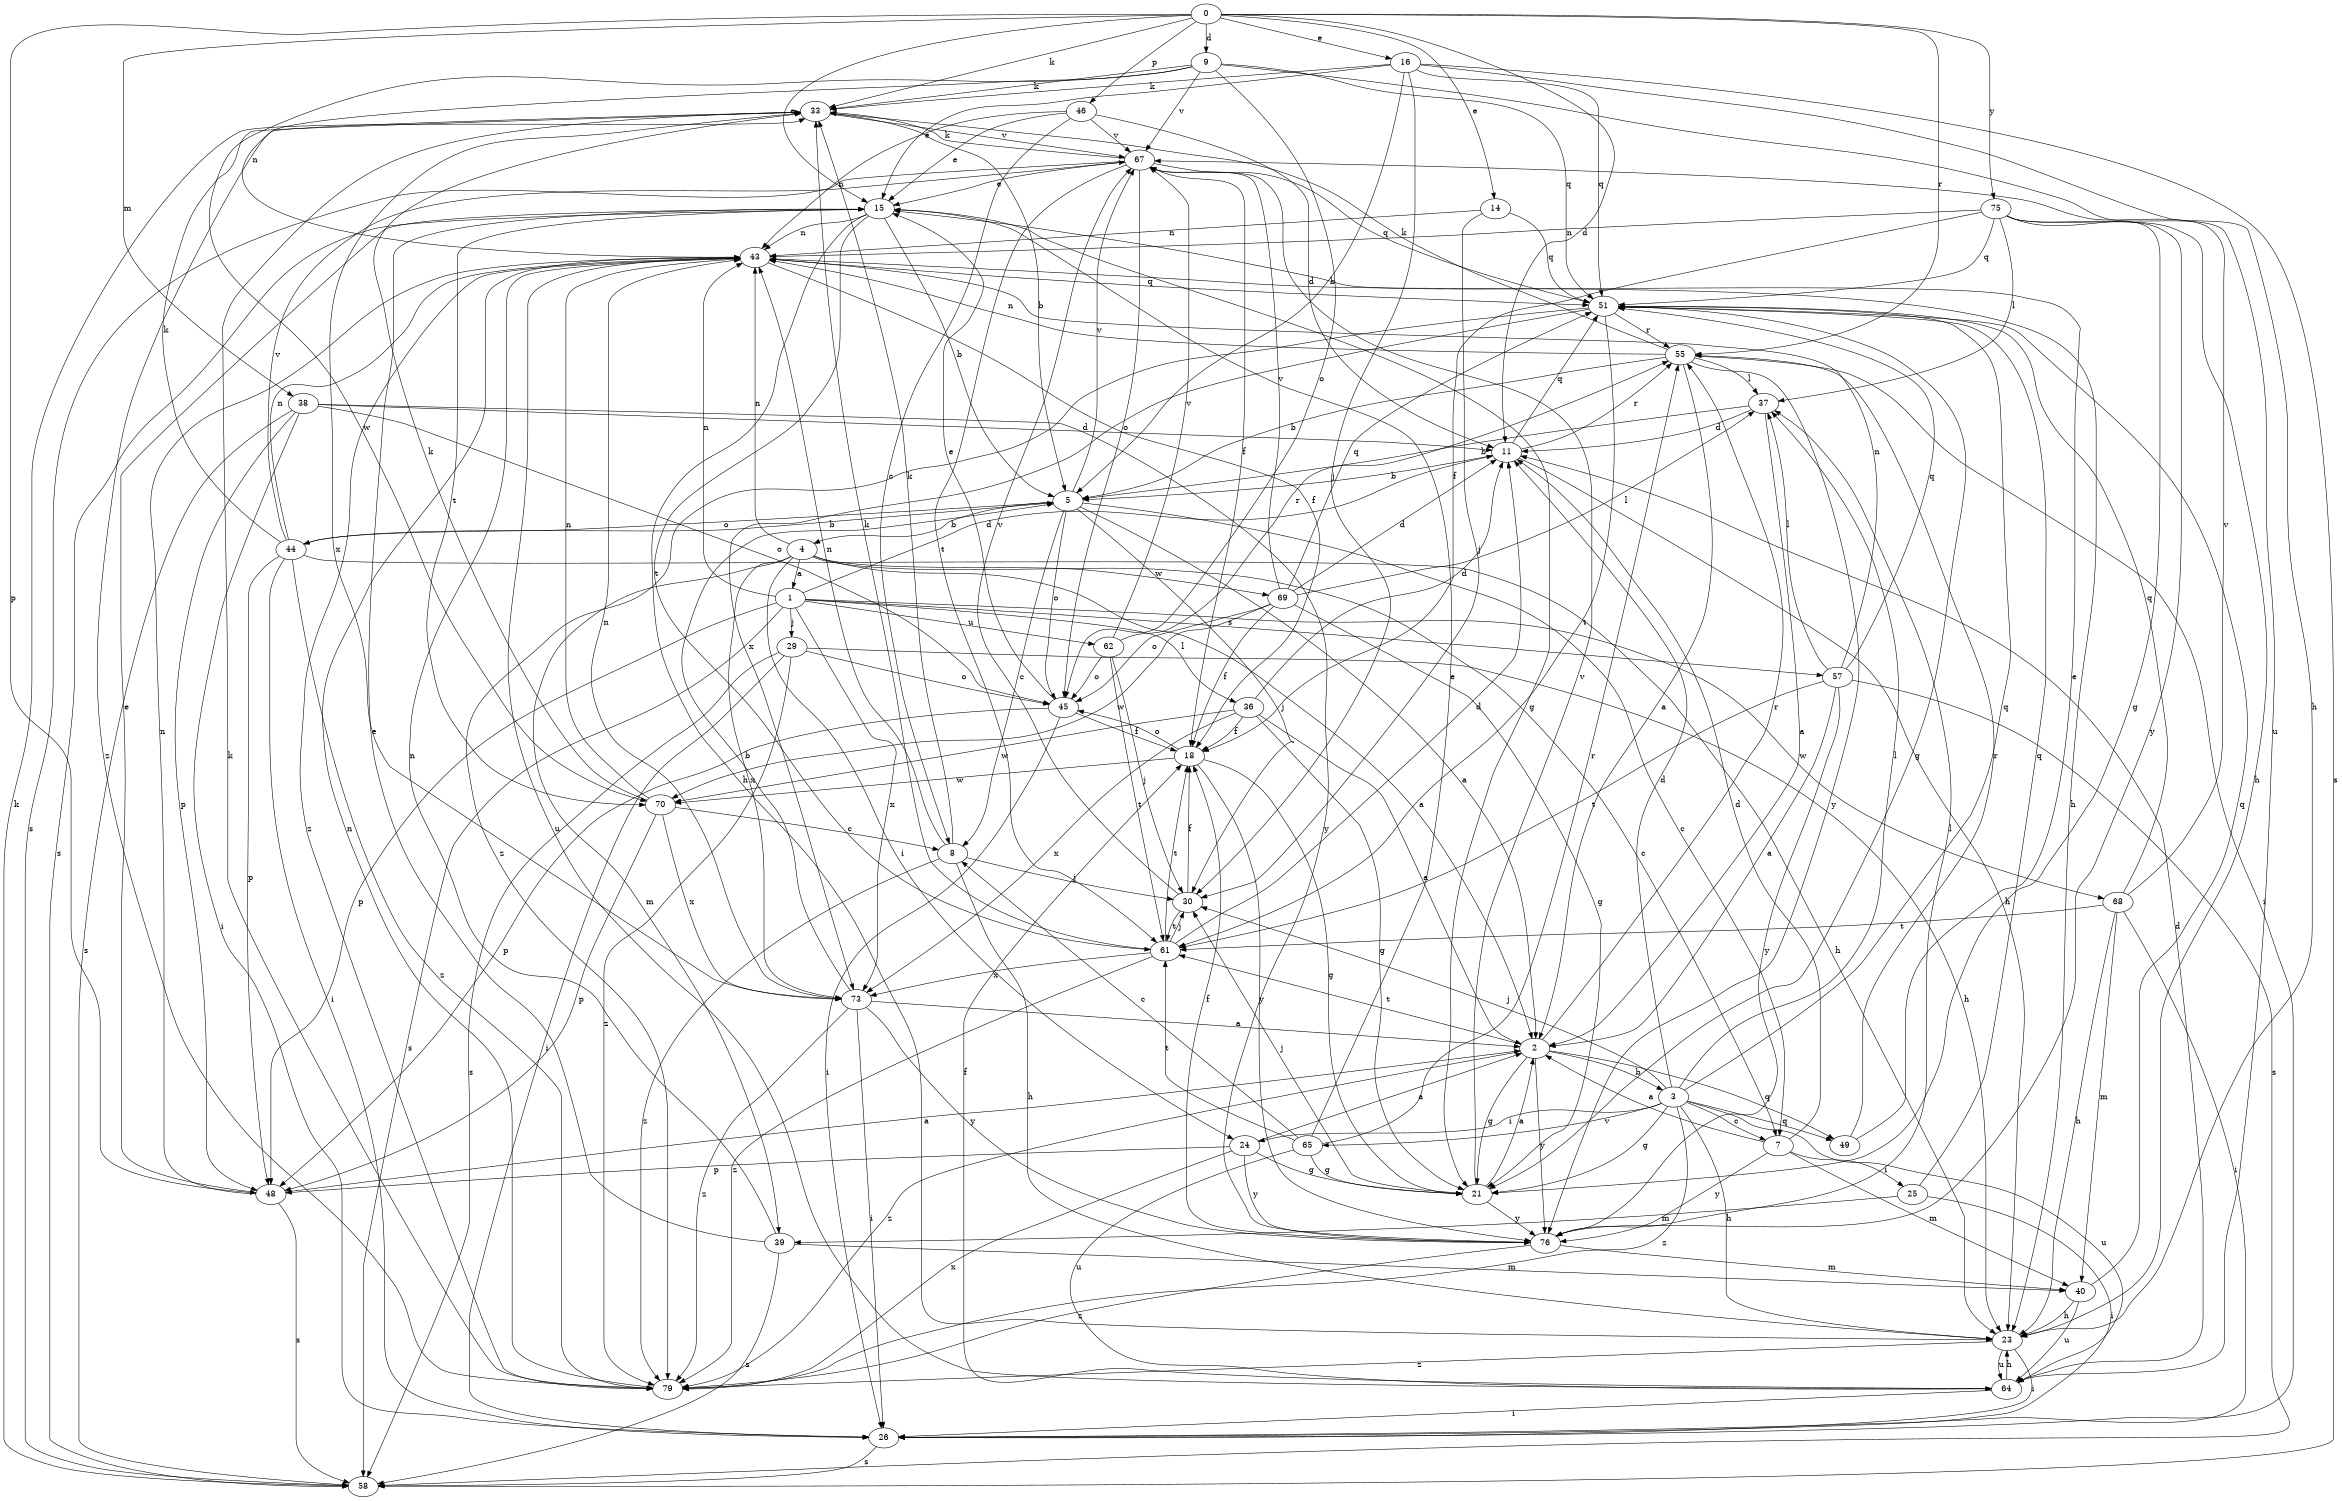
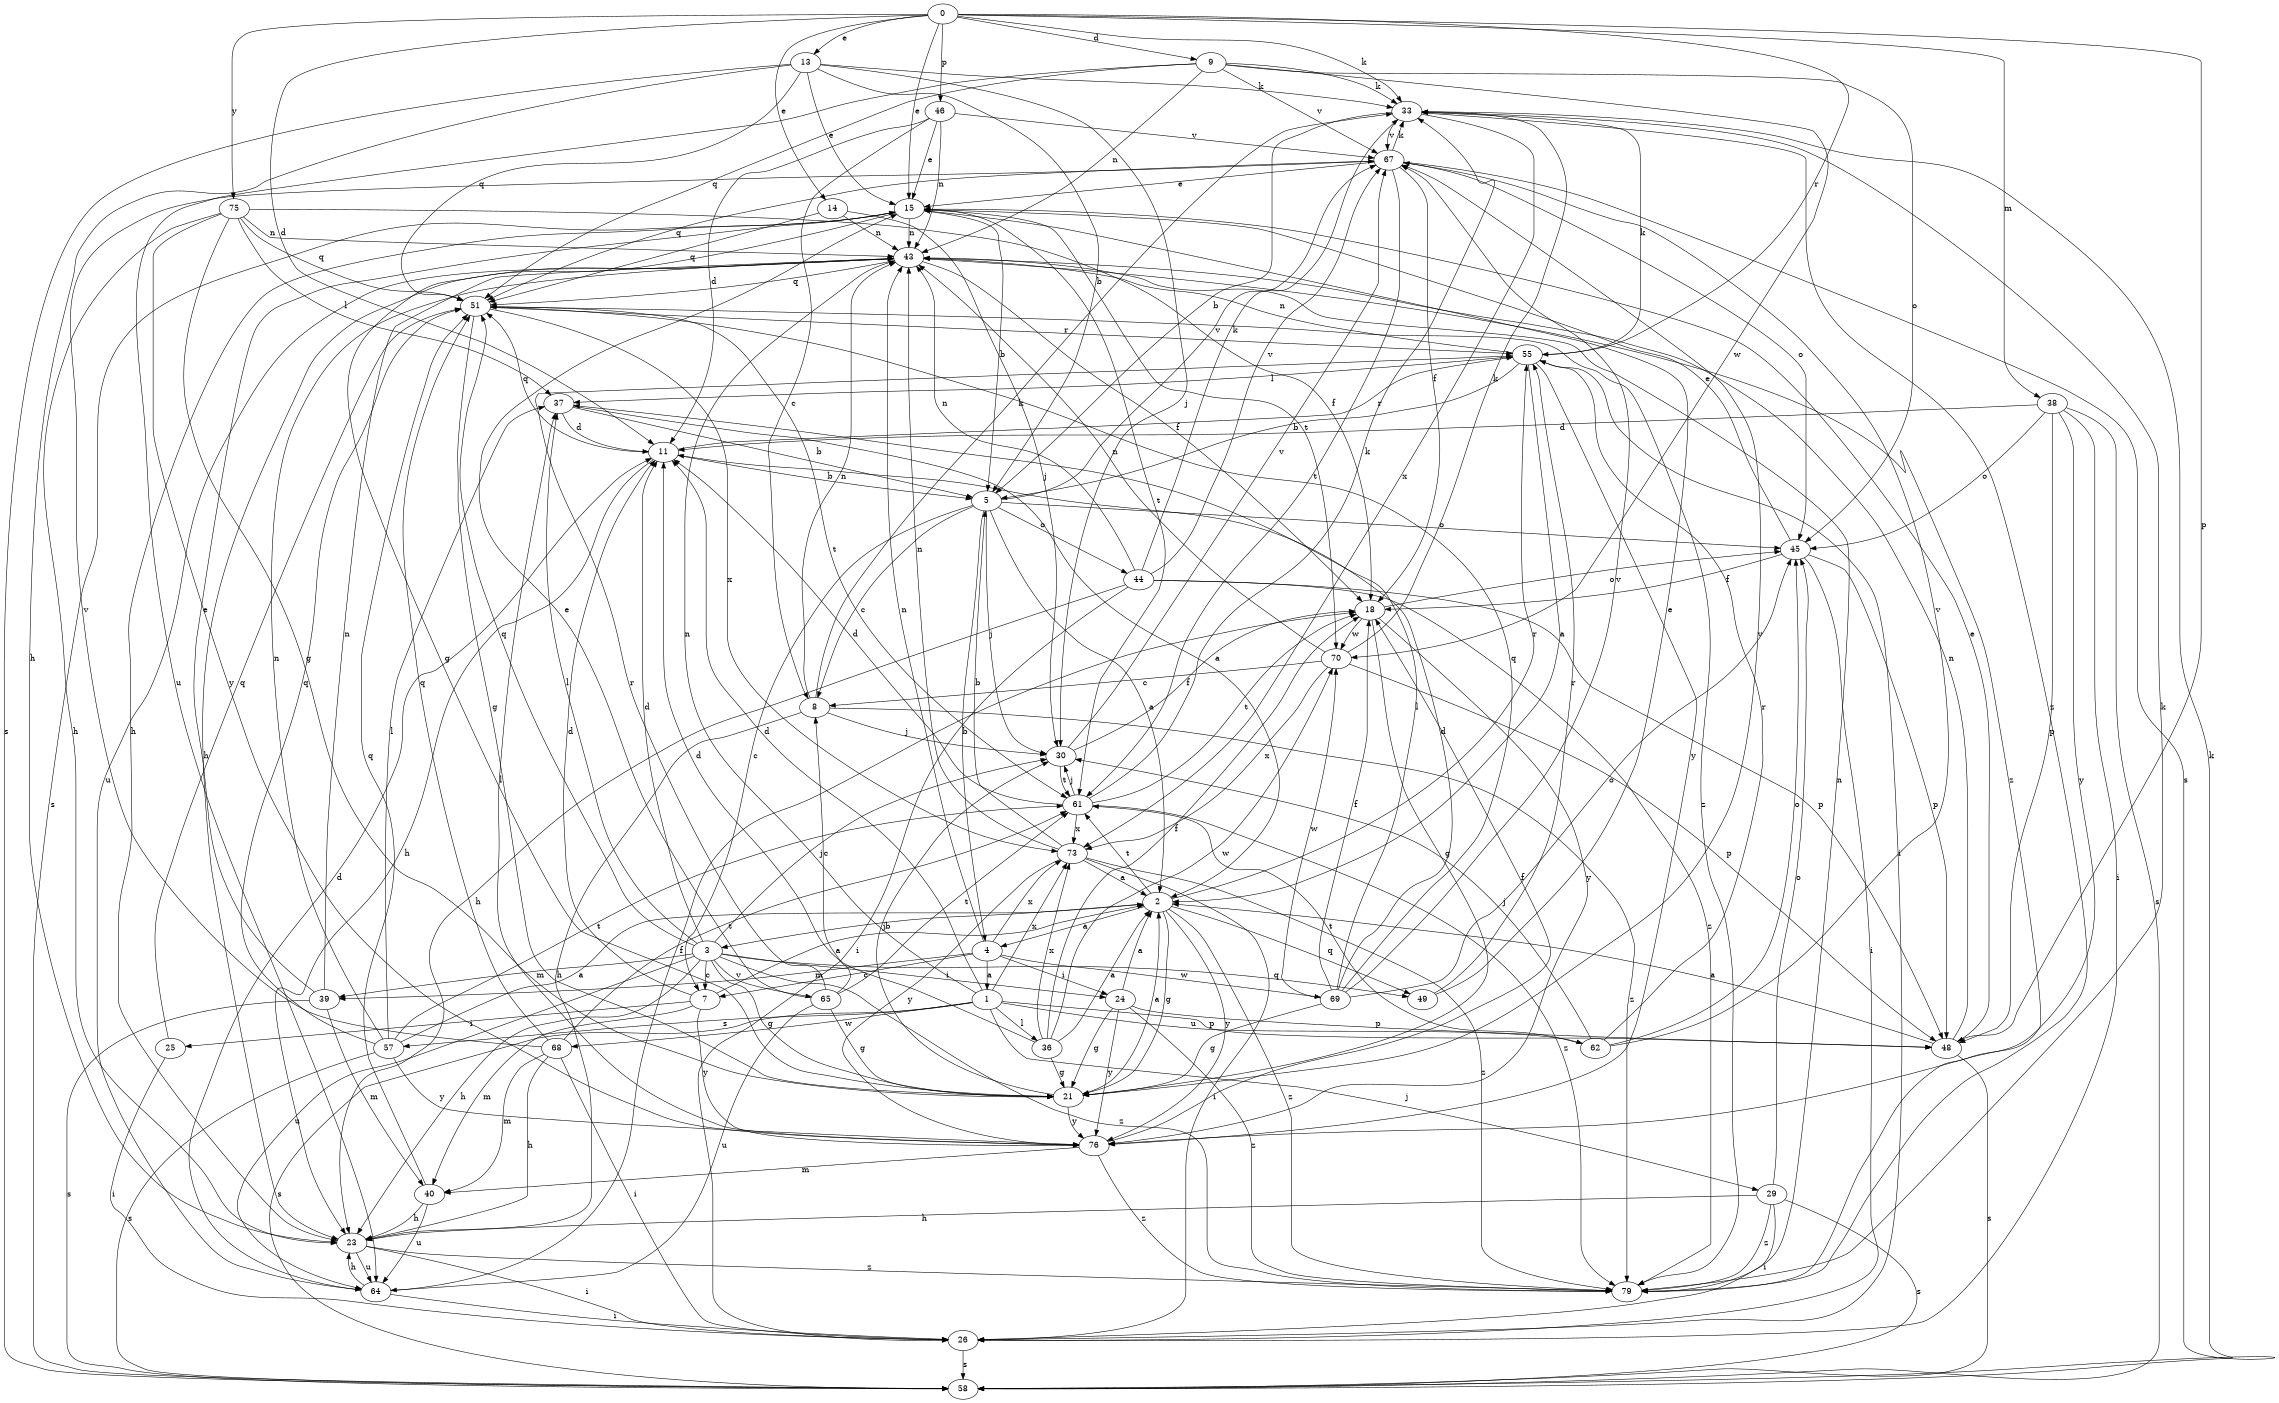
(1405, 63) -> (806, 63)
(657, 531) -> none
(1273, 687) -> (1079, 925)
(1350, 1230) -> (519, 973)
(953, 1267) -> (1254, 1146)
